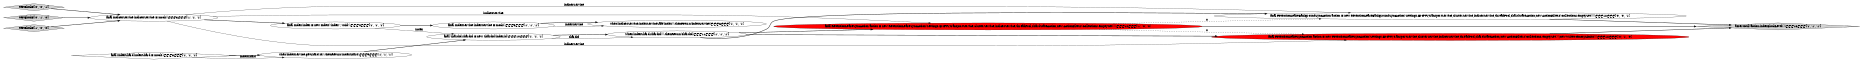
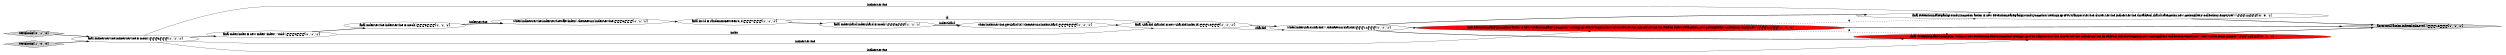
(34, 7) -> none
none -> (734, 22)
(154, 56) -> (877, 25)
